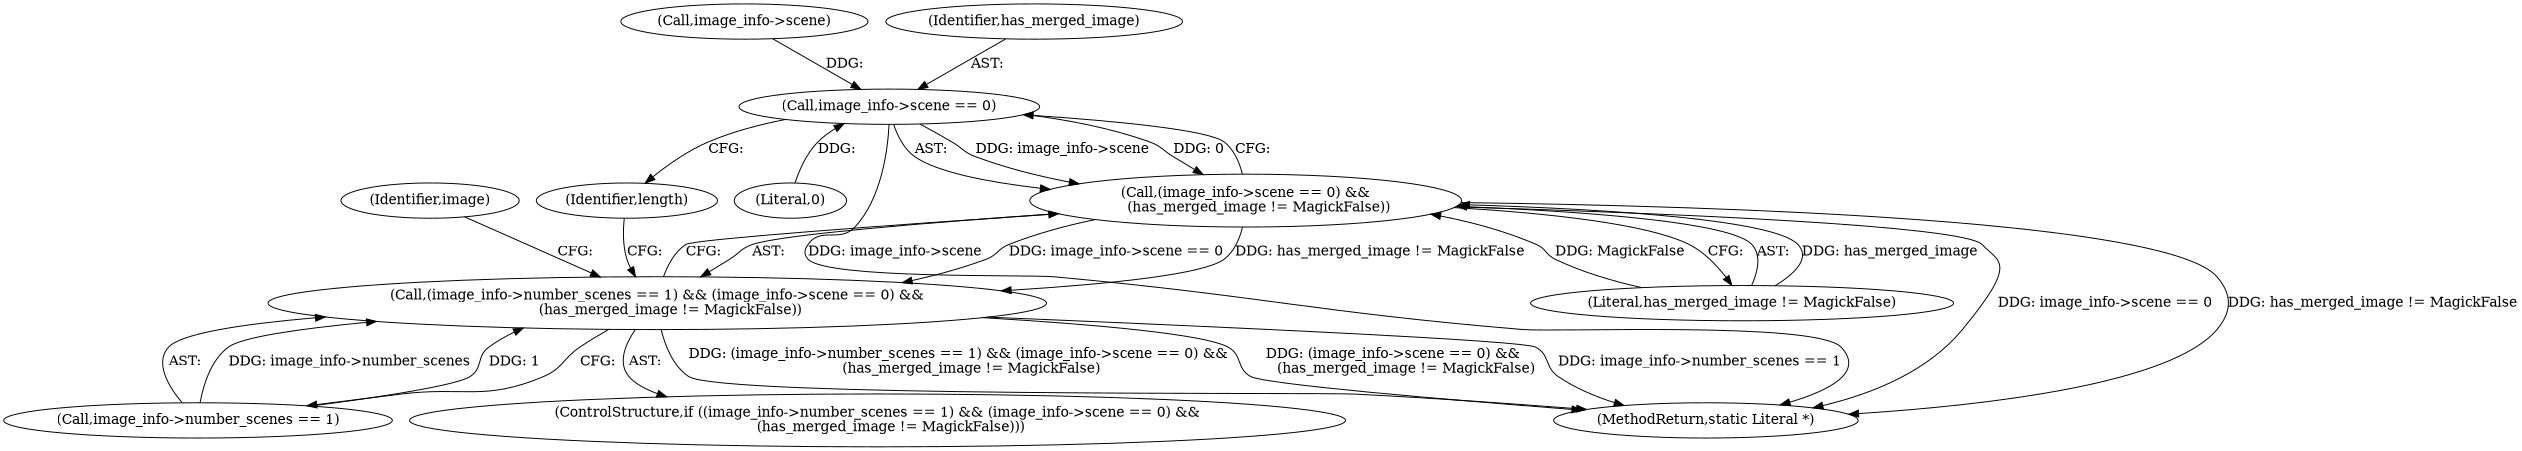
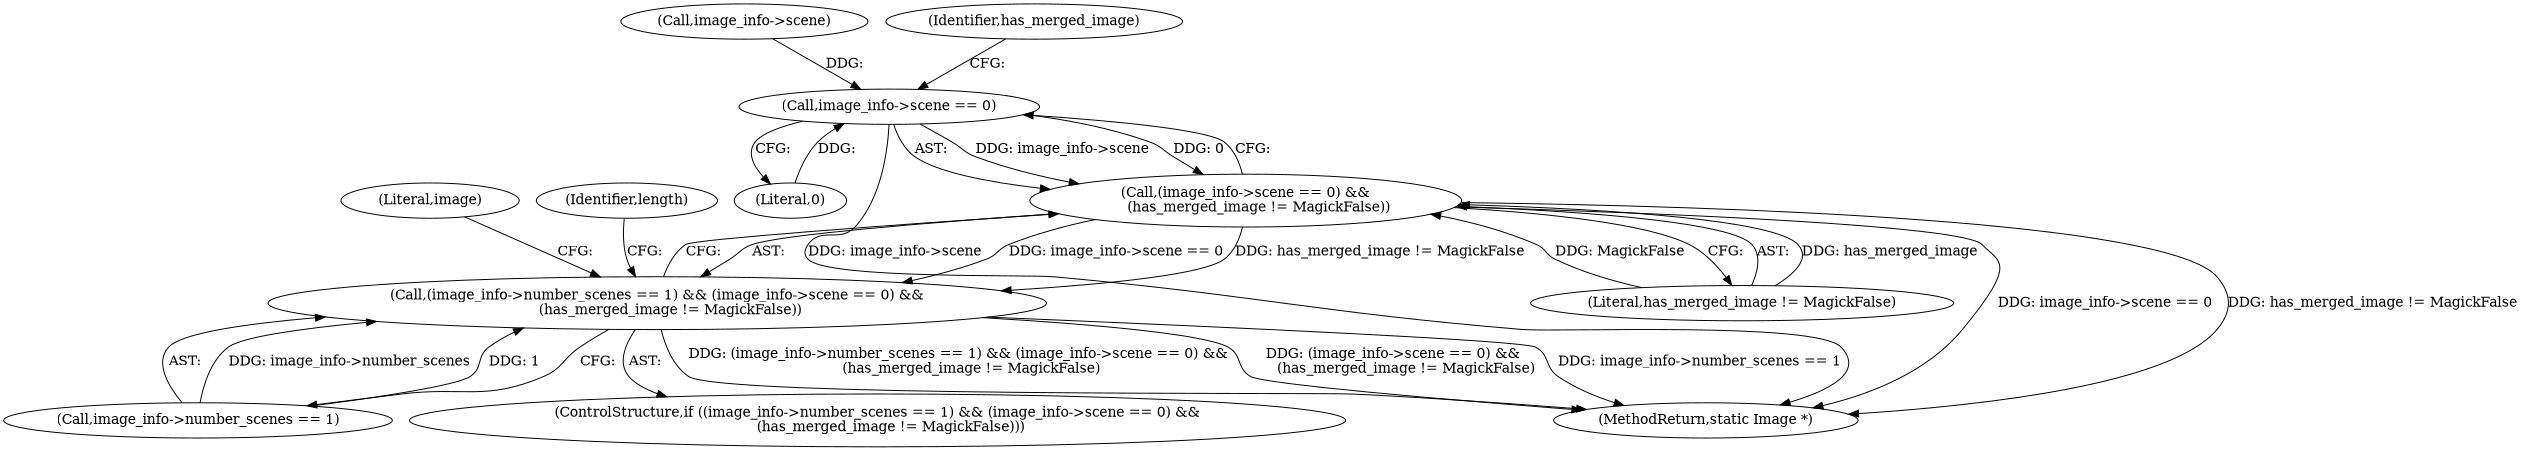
(990, 64) -> (990, 64)
(715, 139) -> (760, 137)
(430, 201) -> (430, 201)
(1706, 420) -> (1706, 420)
